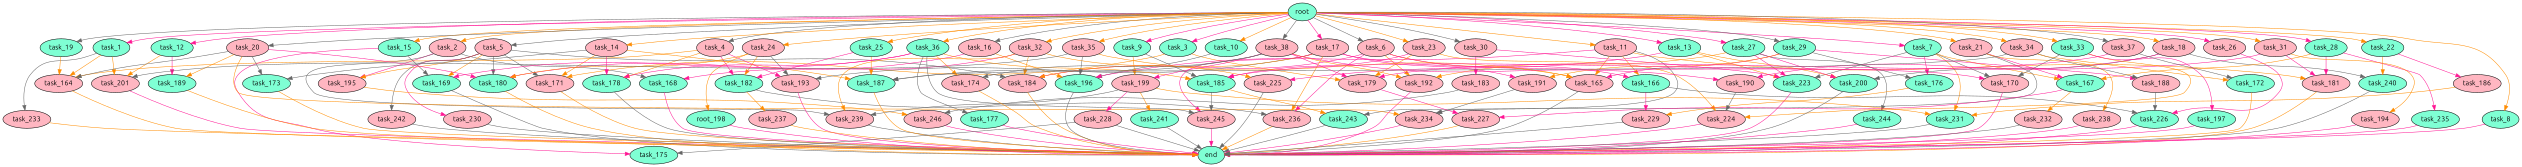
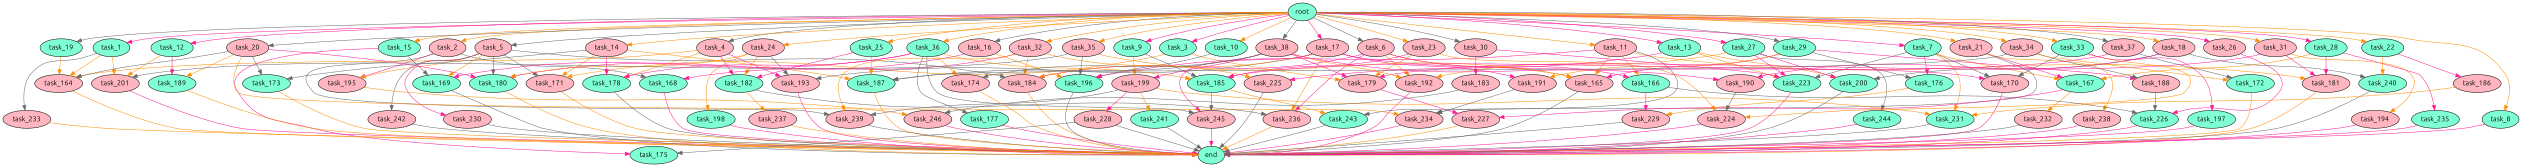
(711, 119) -> (711, 119)
